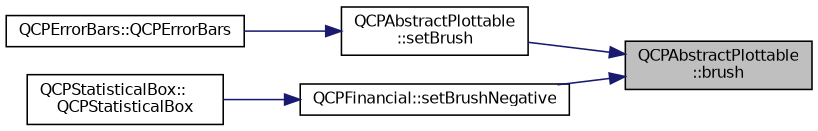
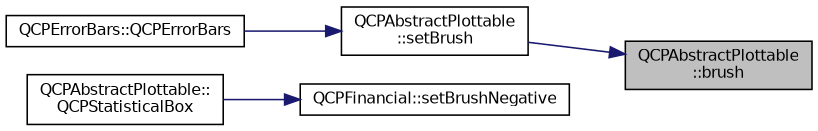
(583, 82) -> none
(125, 100) -> (125, 100)
